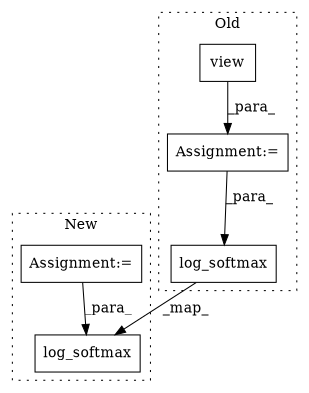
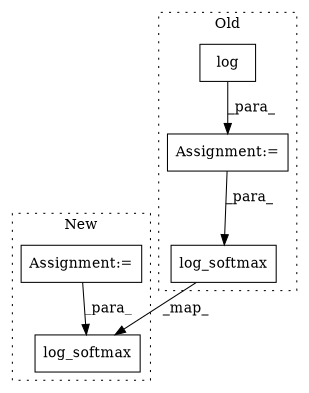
(228, 63) -> (228, 63)
